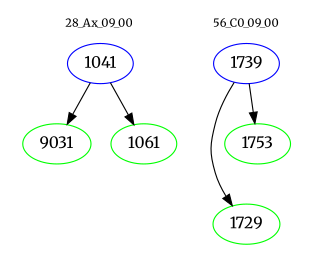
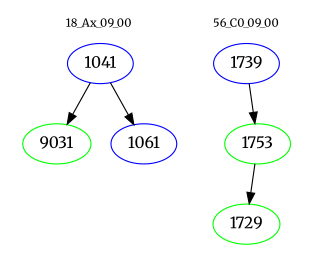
(99, 24) -> (99, 24)
(212, 138) -> (253, 178)
(144, 144) -> (144, 144)
